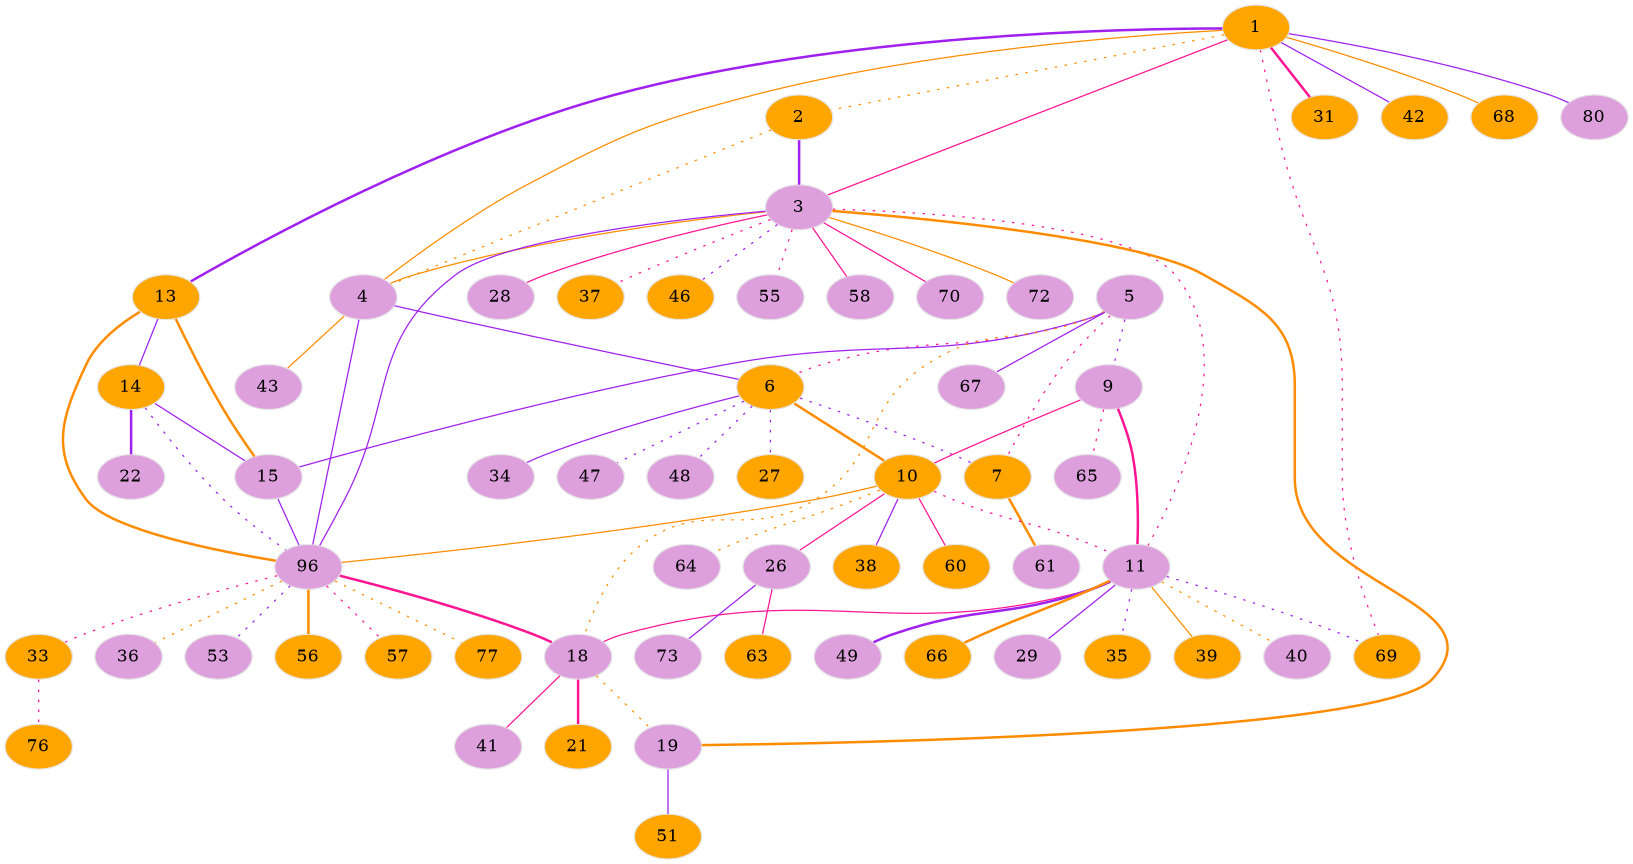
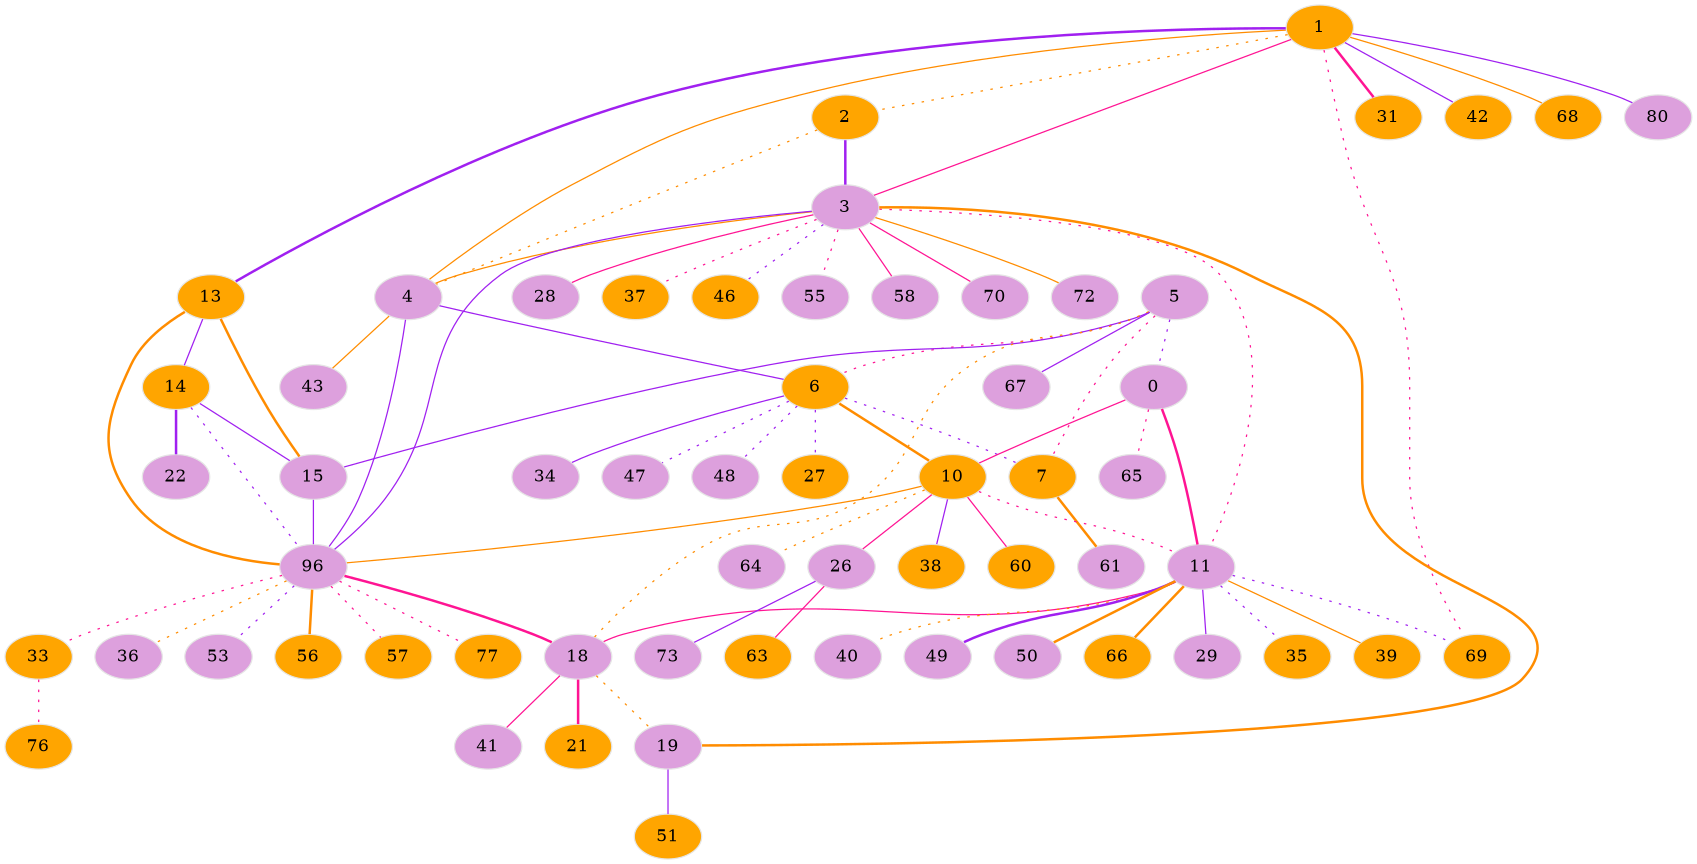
(1109, 387) -> (1154, 387)
(398, 612) -> (401, 612)
none -> (1028, 657)
